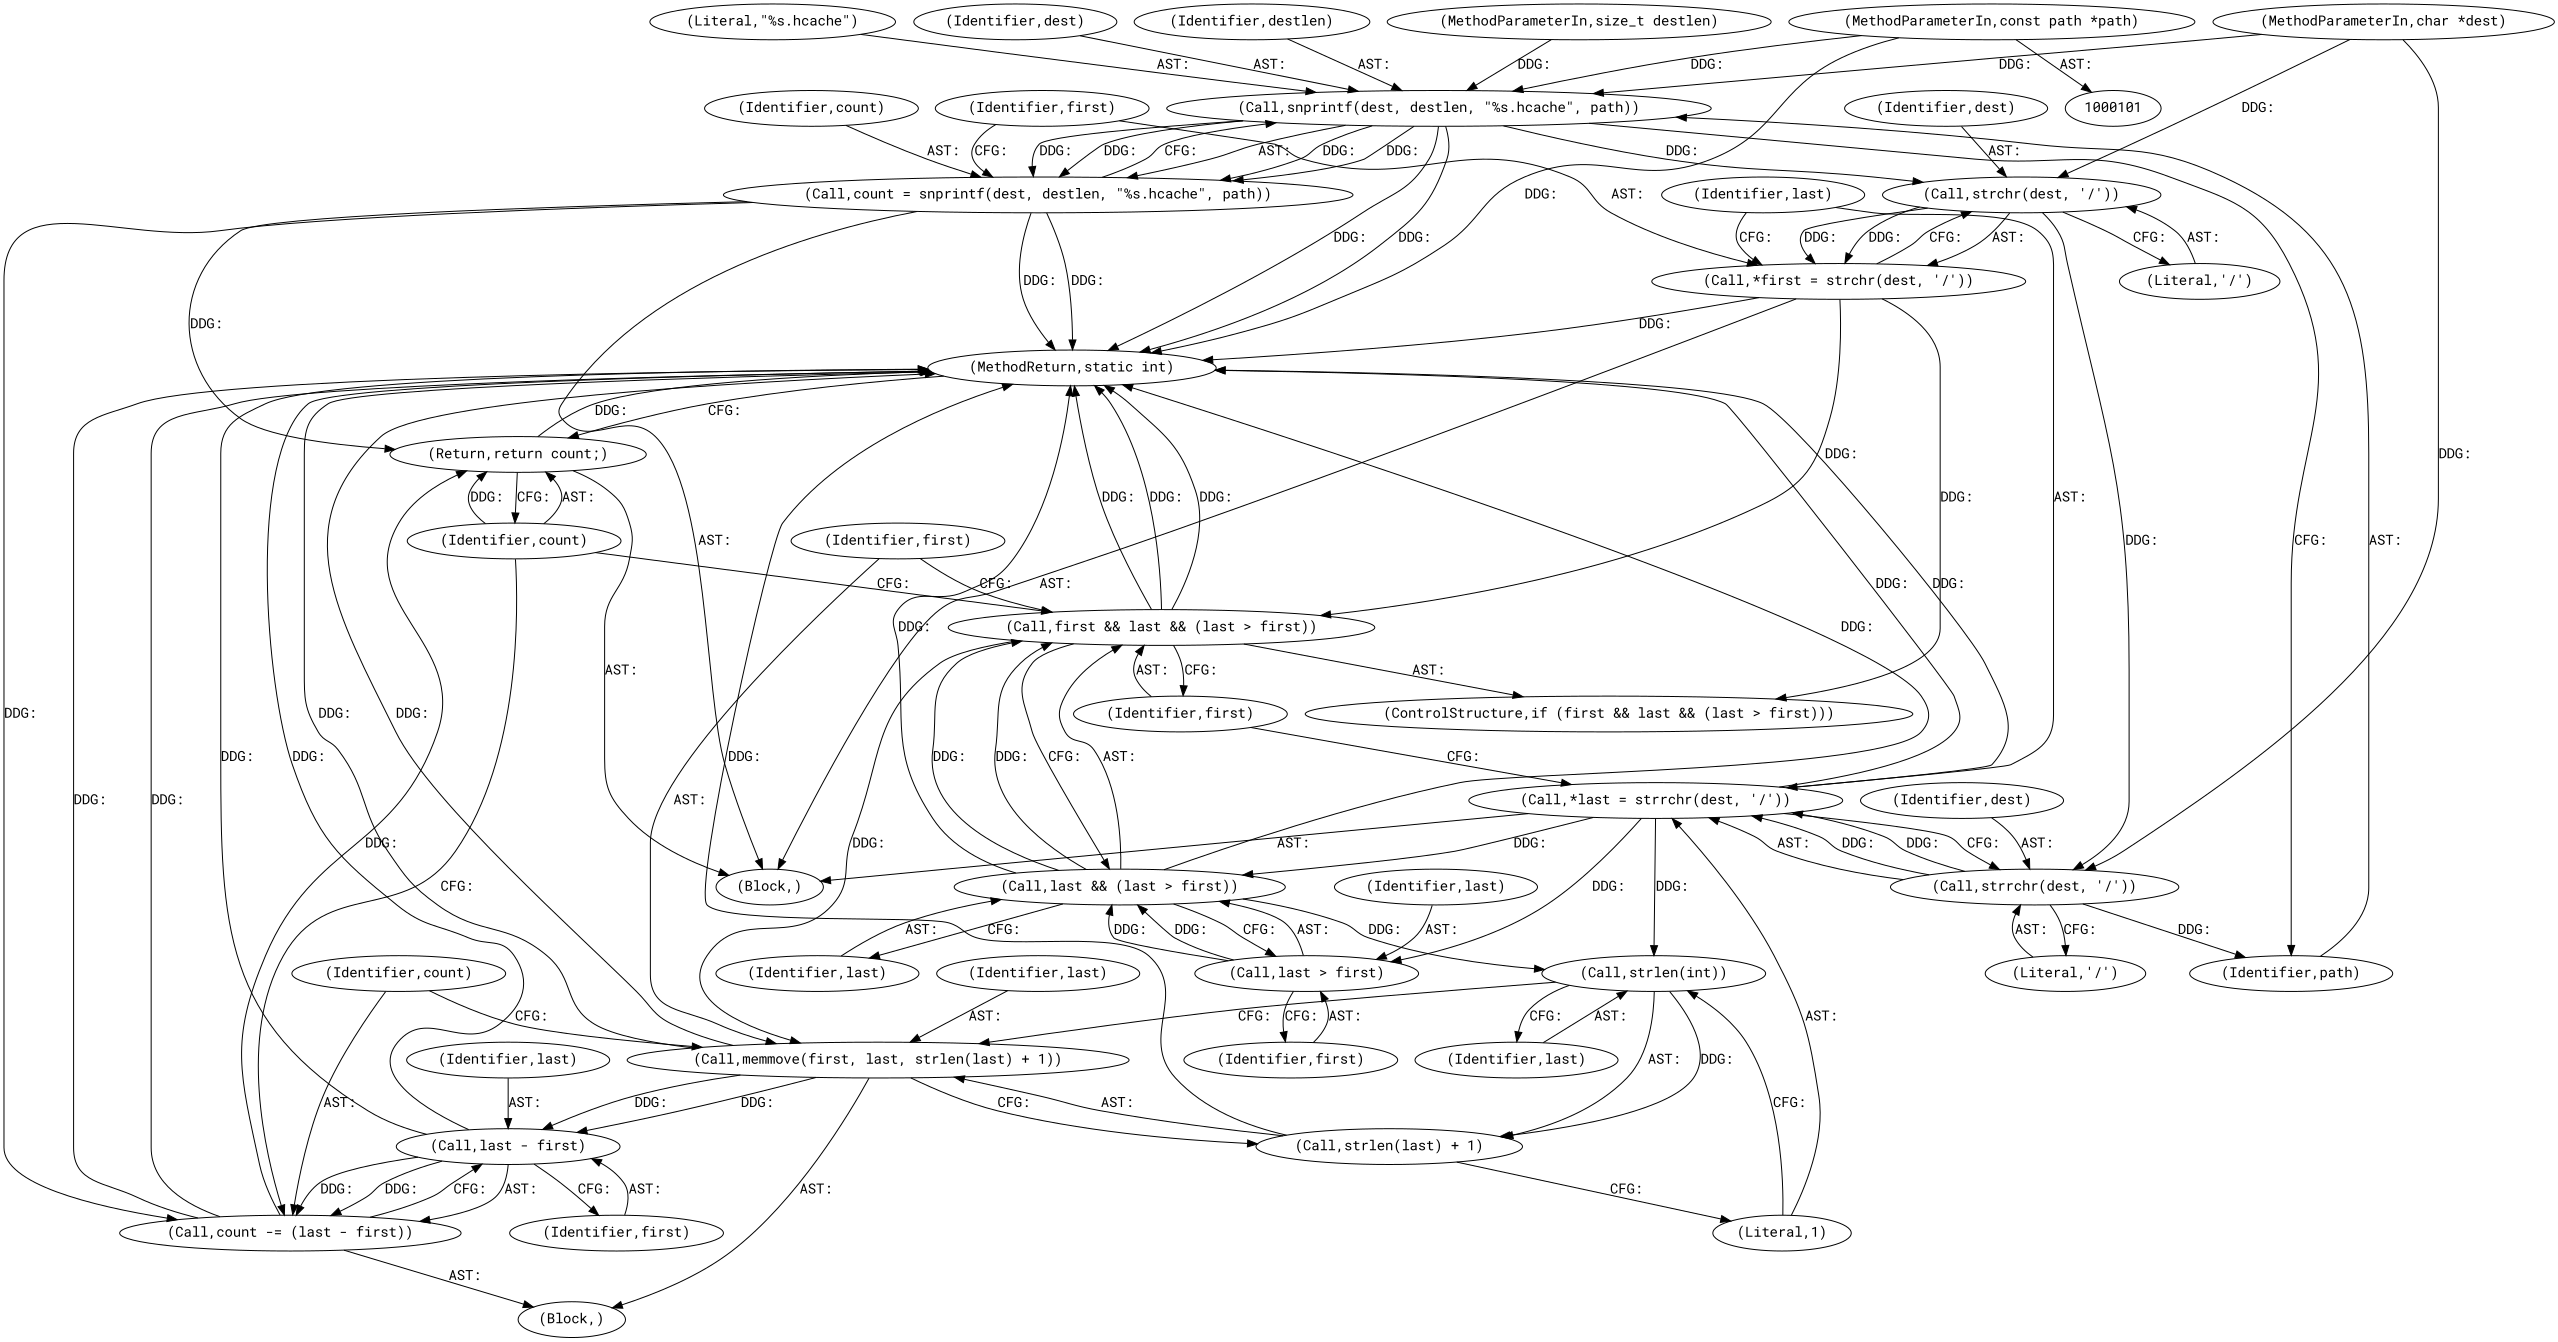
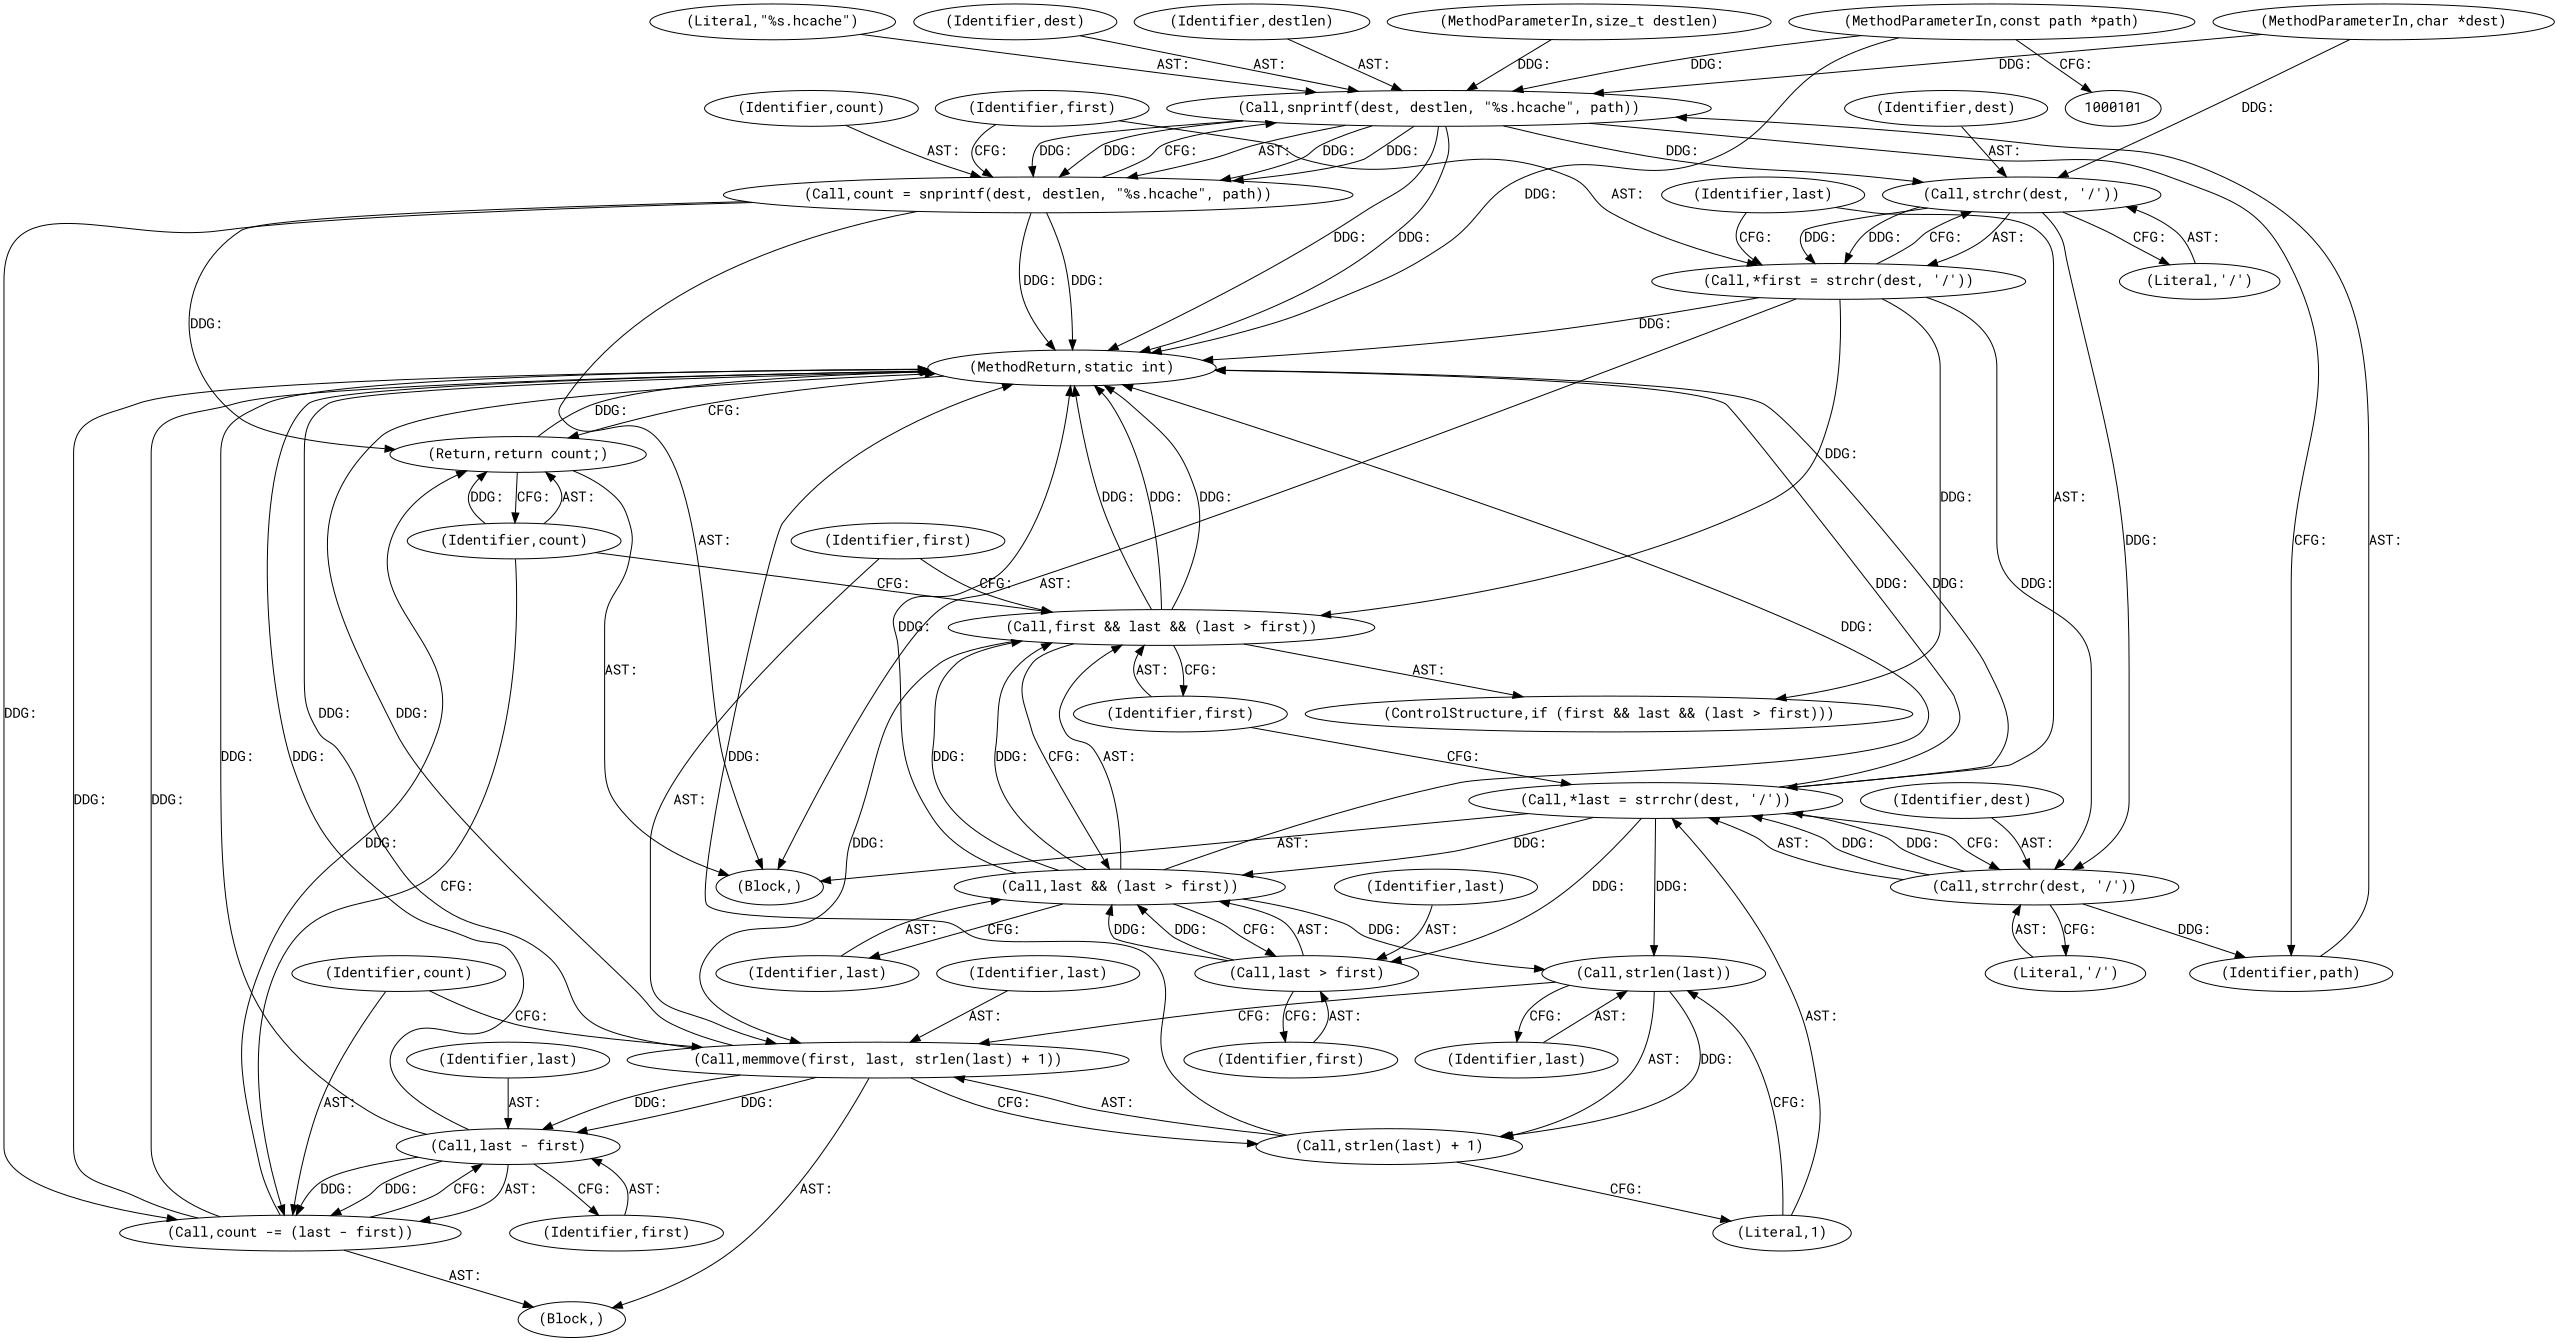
(2080, 65) -> (2080, 65)
(2434, 524) -> (2012, 582)
(1654, 974) -> (1654, 974)
